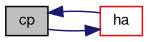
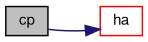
(81, 11) -> none
